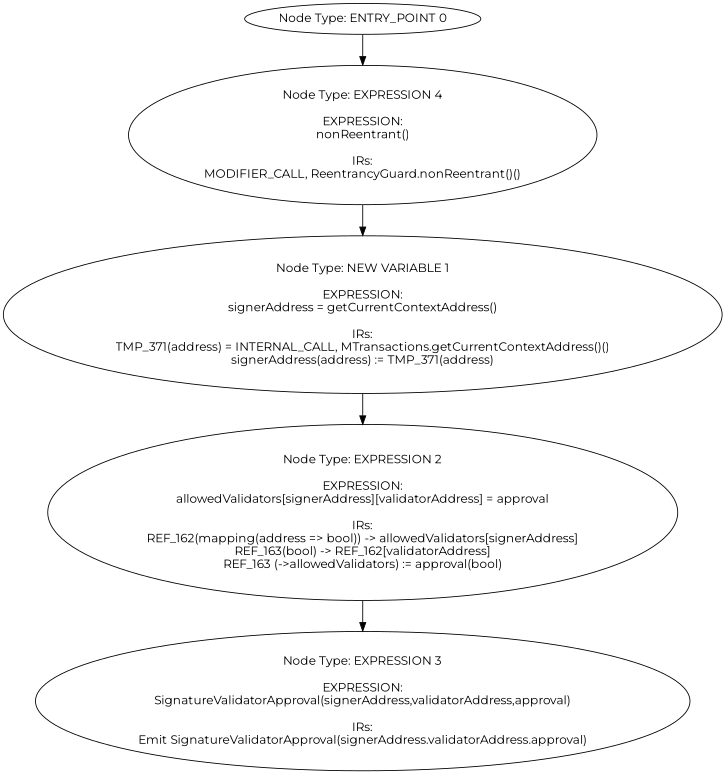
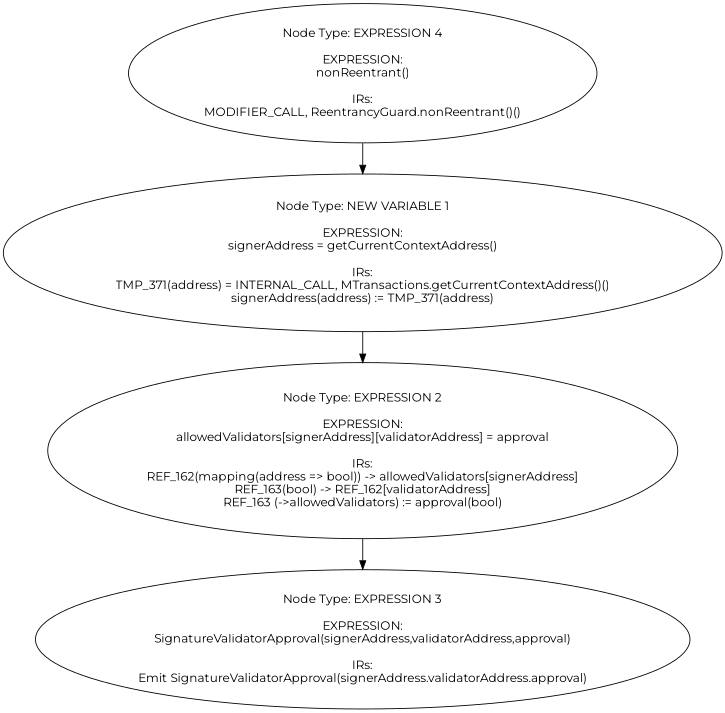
(363, 19) -> none
